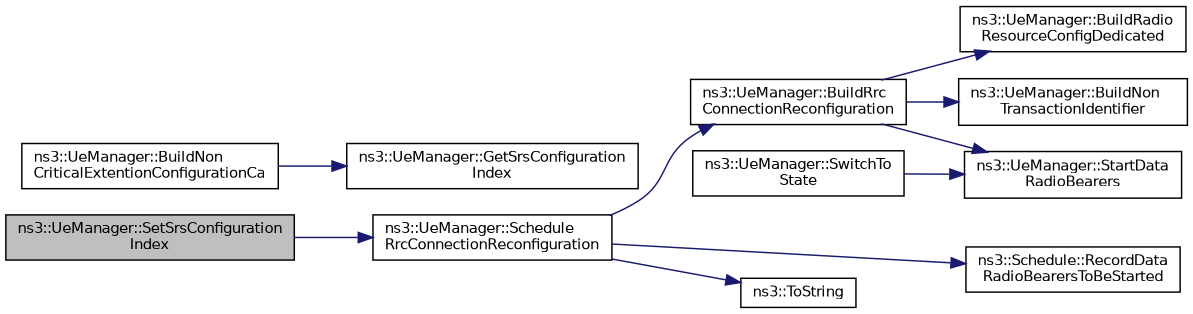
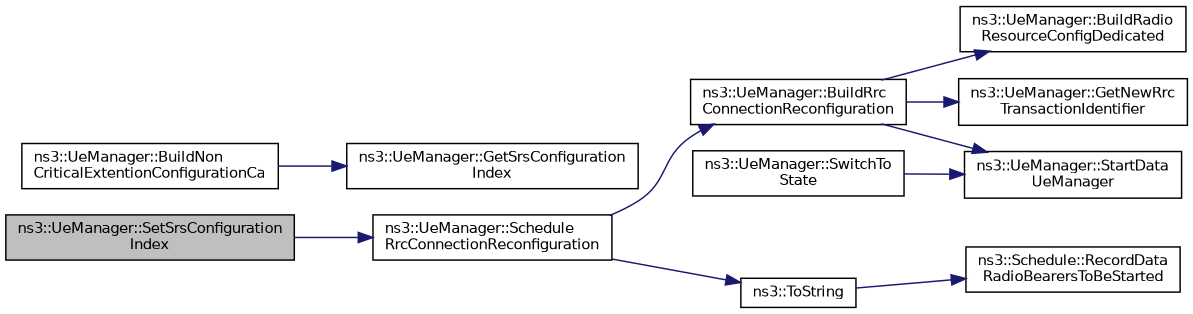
(1073, 102) -> (1073, 102)
(1073, 175) -> (1073, 175)
(781, 253) -> (904, 284)
